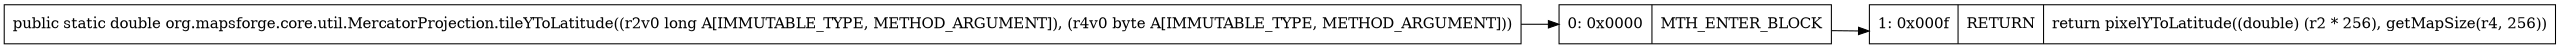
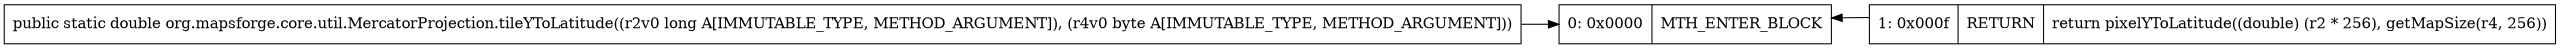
(1845, 31) -> (1856, 18)
